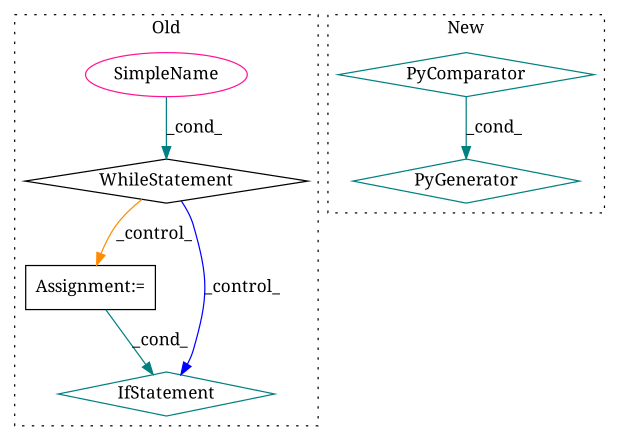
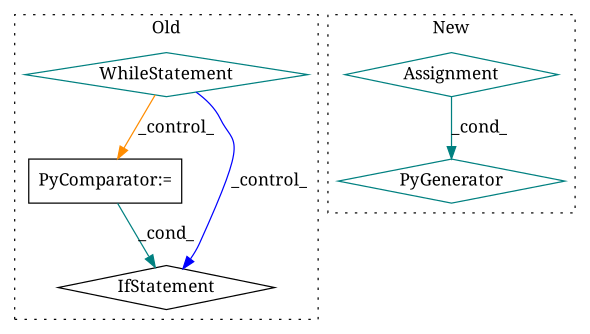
(166, 75) -> none
(466, 75) -> (452, 75)
(166, 181) -> (166, 75)
(91, 288) -> (105, 181)
(166, 394) -> (166, 288)
